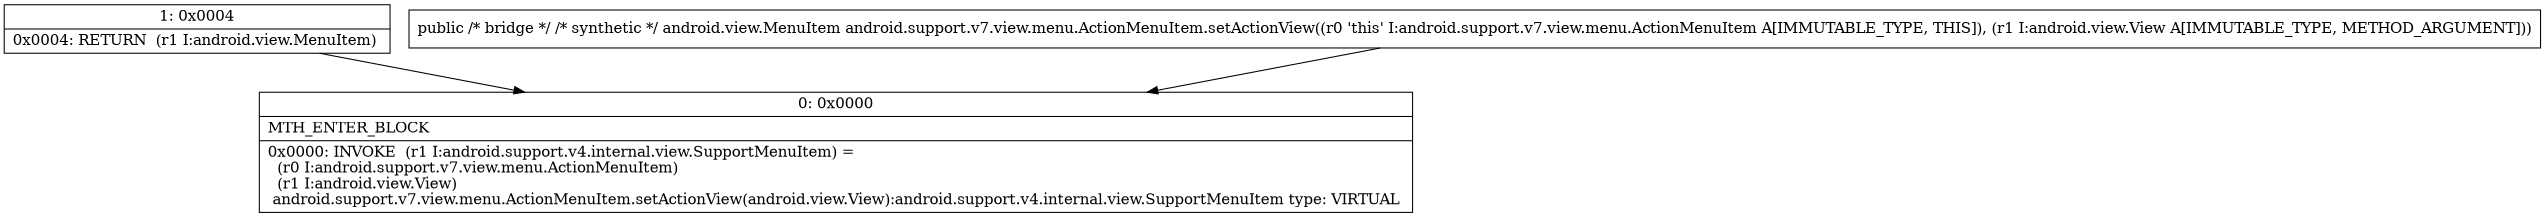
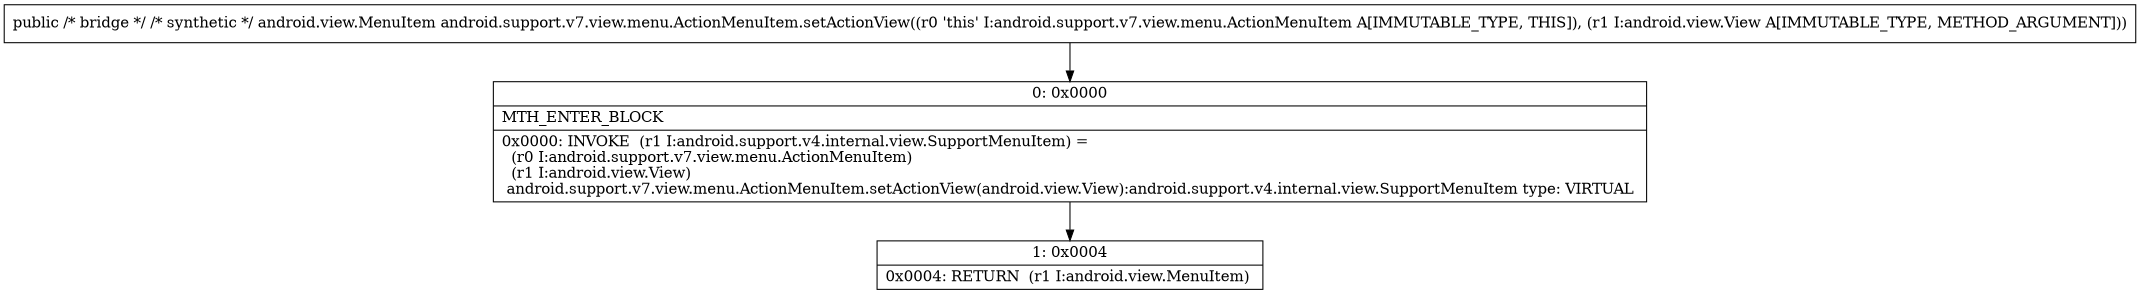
(417, 72) -> (1070, 216)
